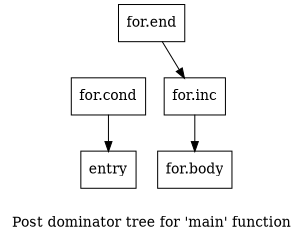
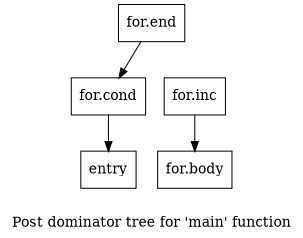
(171, 56) -> (133, 56)
